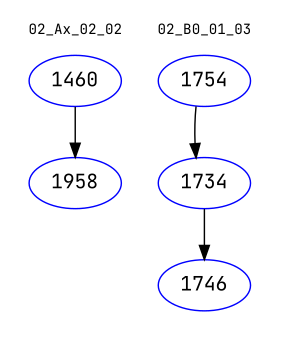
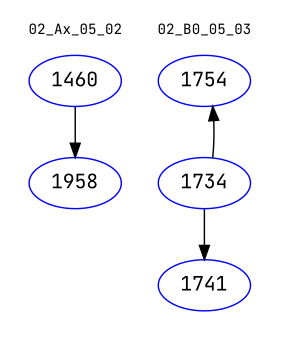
(76, 31) -> (76, 31)
(205, 31) -> (205, 31)
(195, 125) -> (214, 139)
(204, 285) -> (204, 285)
